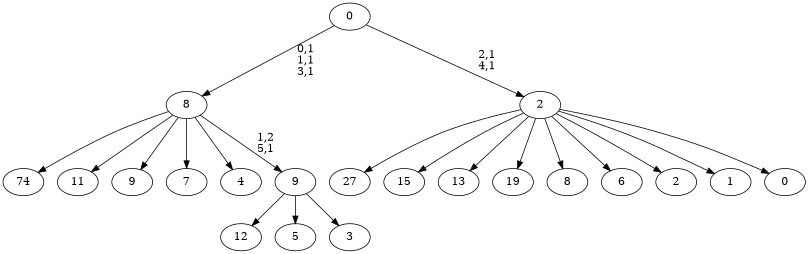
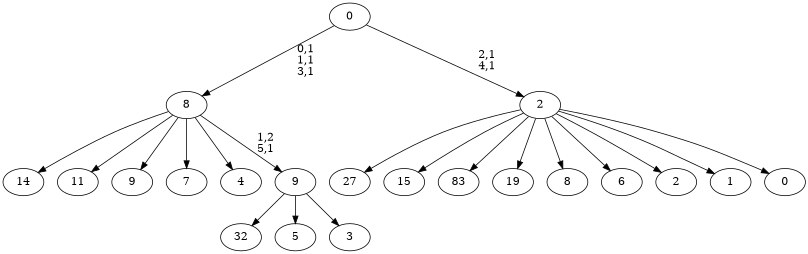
(23, 182) -> (23, 182)
(459, 182) -> (459, 182)
(241, 237) -> (241, 237)
